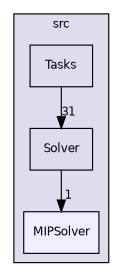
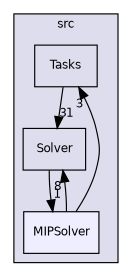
none -> (99, 156)
none -> (66, 197)
